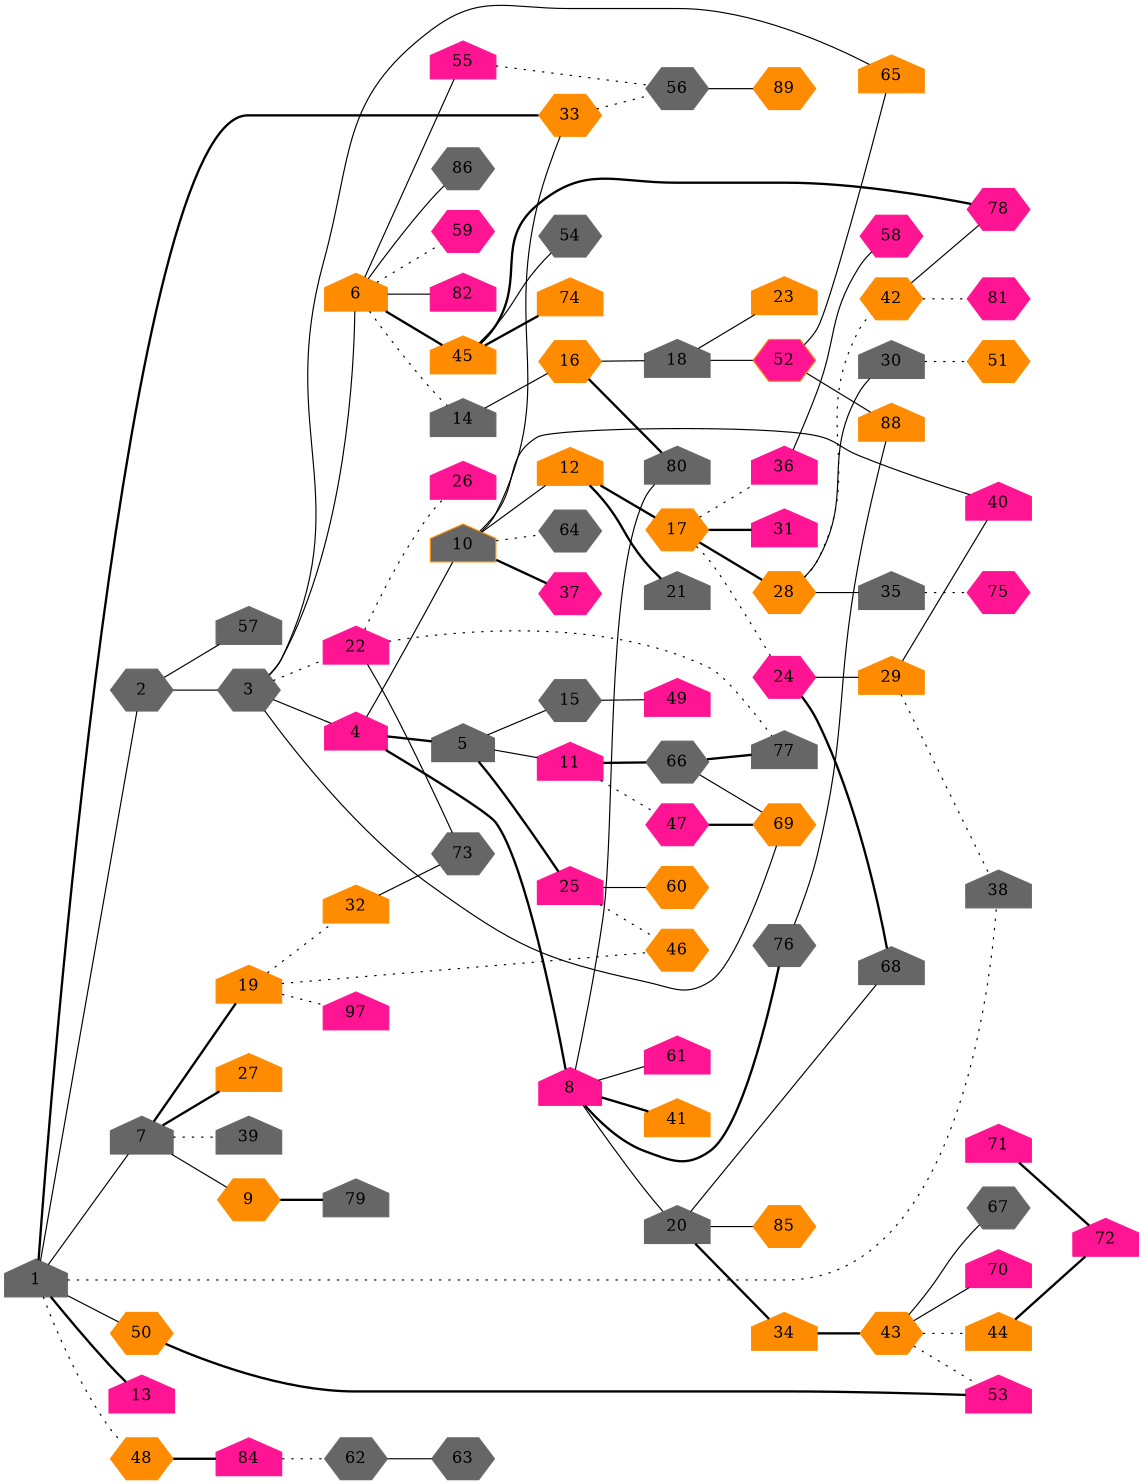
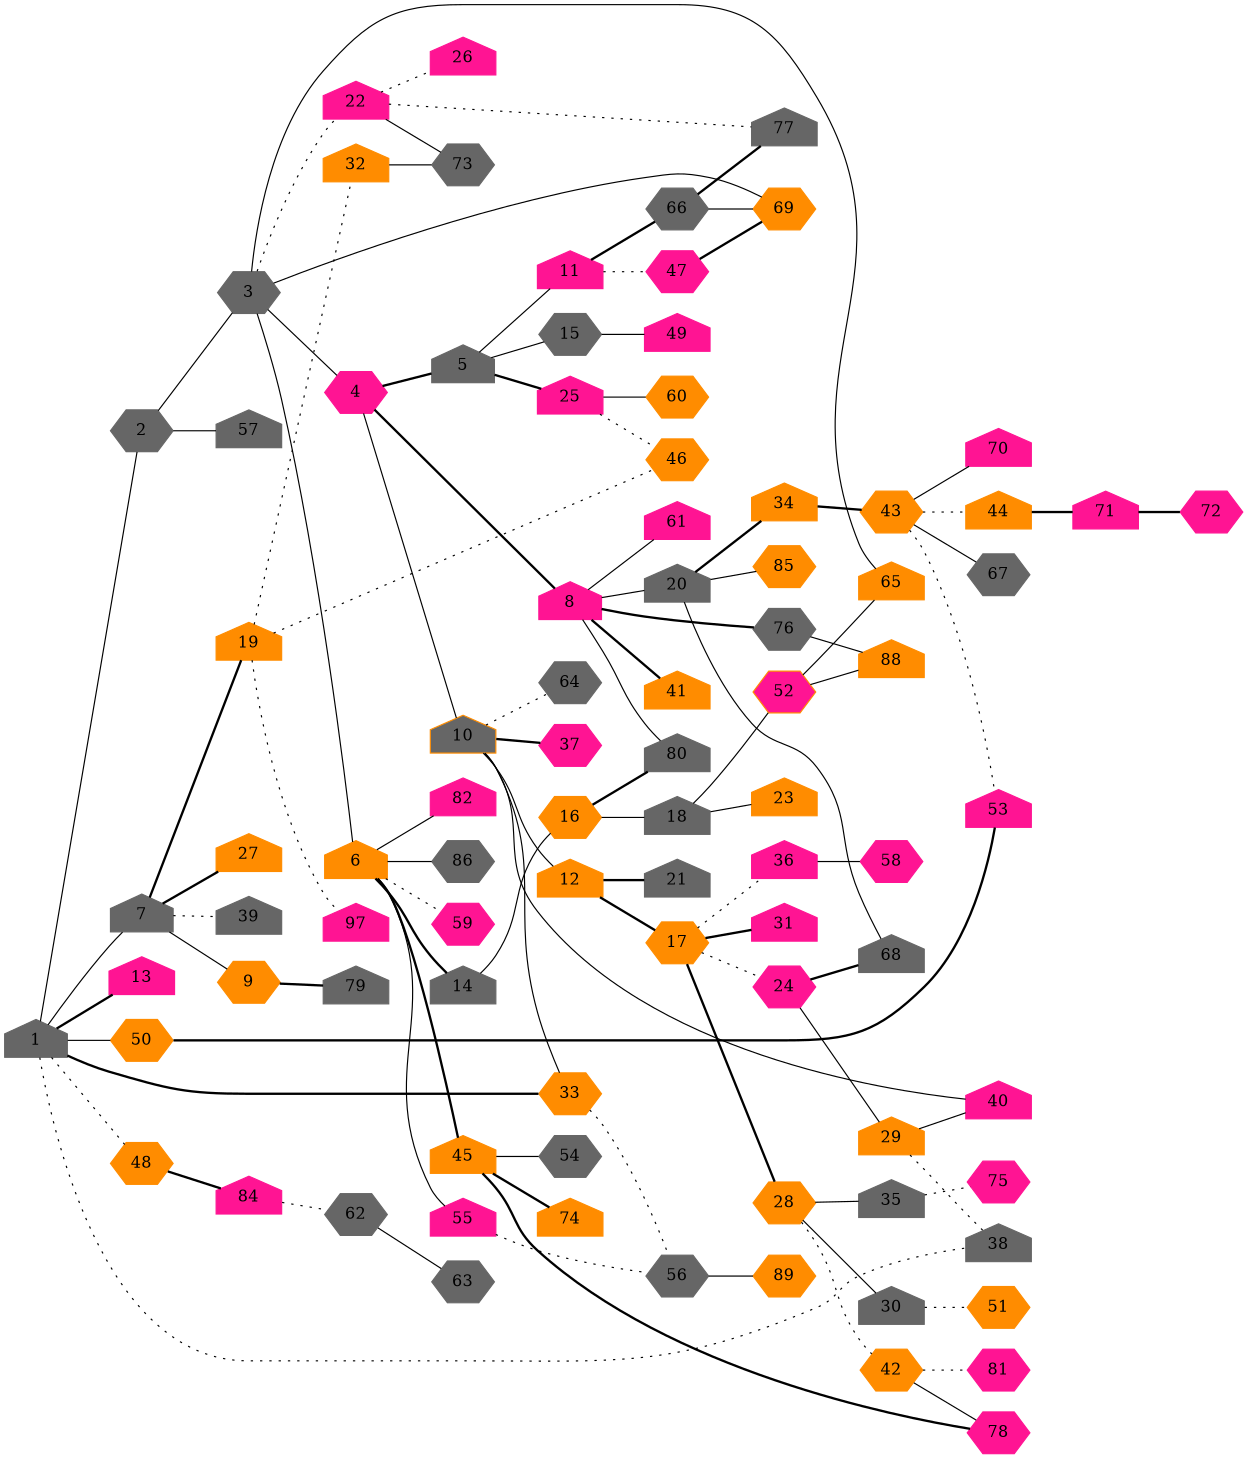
(407, 360) -> (411, 926)
(356, 733) -> (356, 392)
(1106, 1239) -> (1212, 512)
(1050, 1288) -> (1052, 512)
